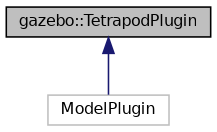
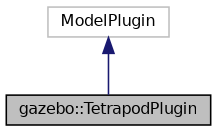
(108, 74) -> (108, 74)
